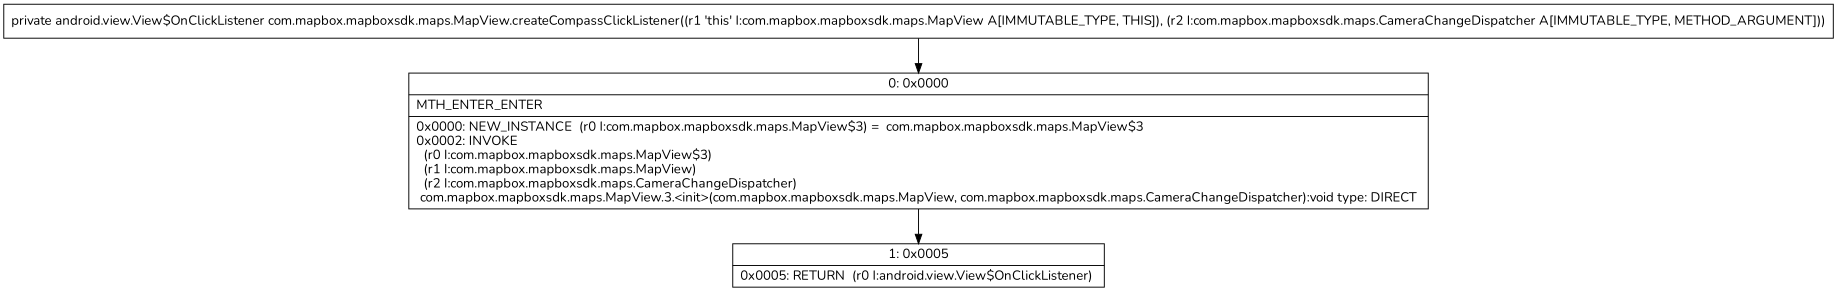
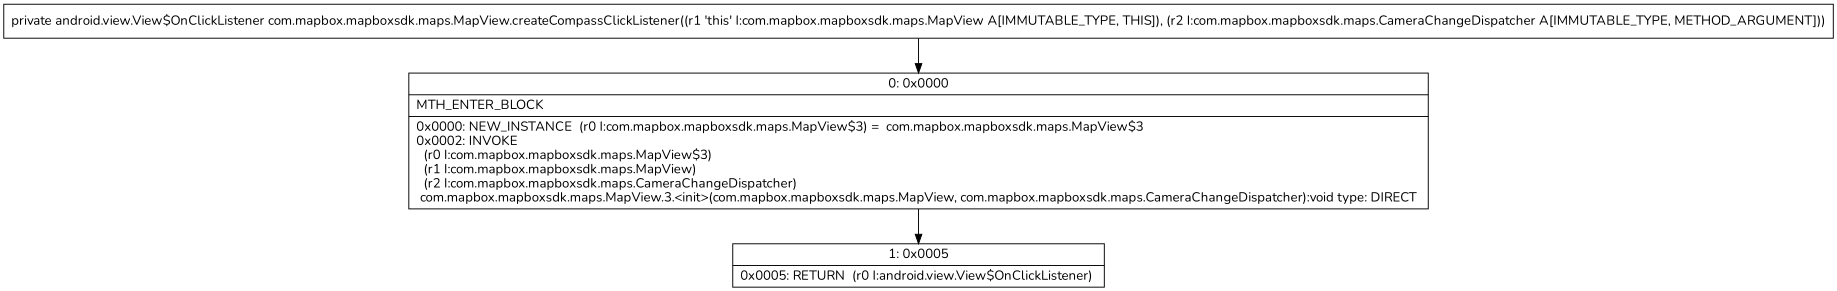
(480, 105) -> (480, 105)
